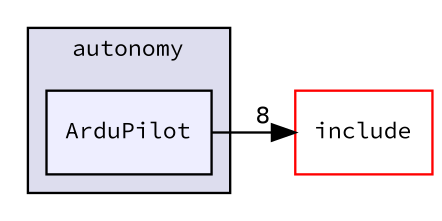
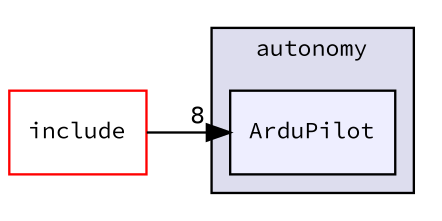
(245, 133) -> (177, 133)
